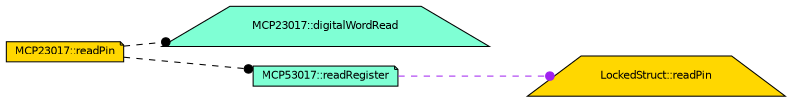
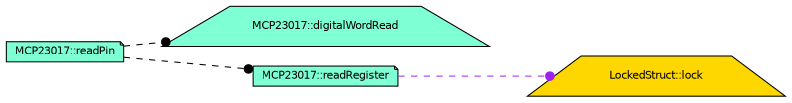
(65, 52) -> (65, 52)
(326, 76) -> (326, 76)
(656, 76) -> (656, 76)
